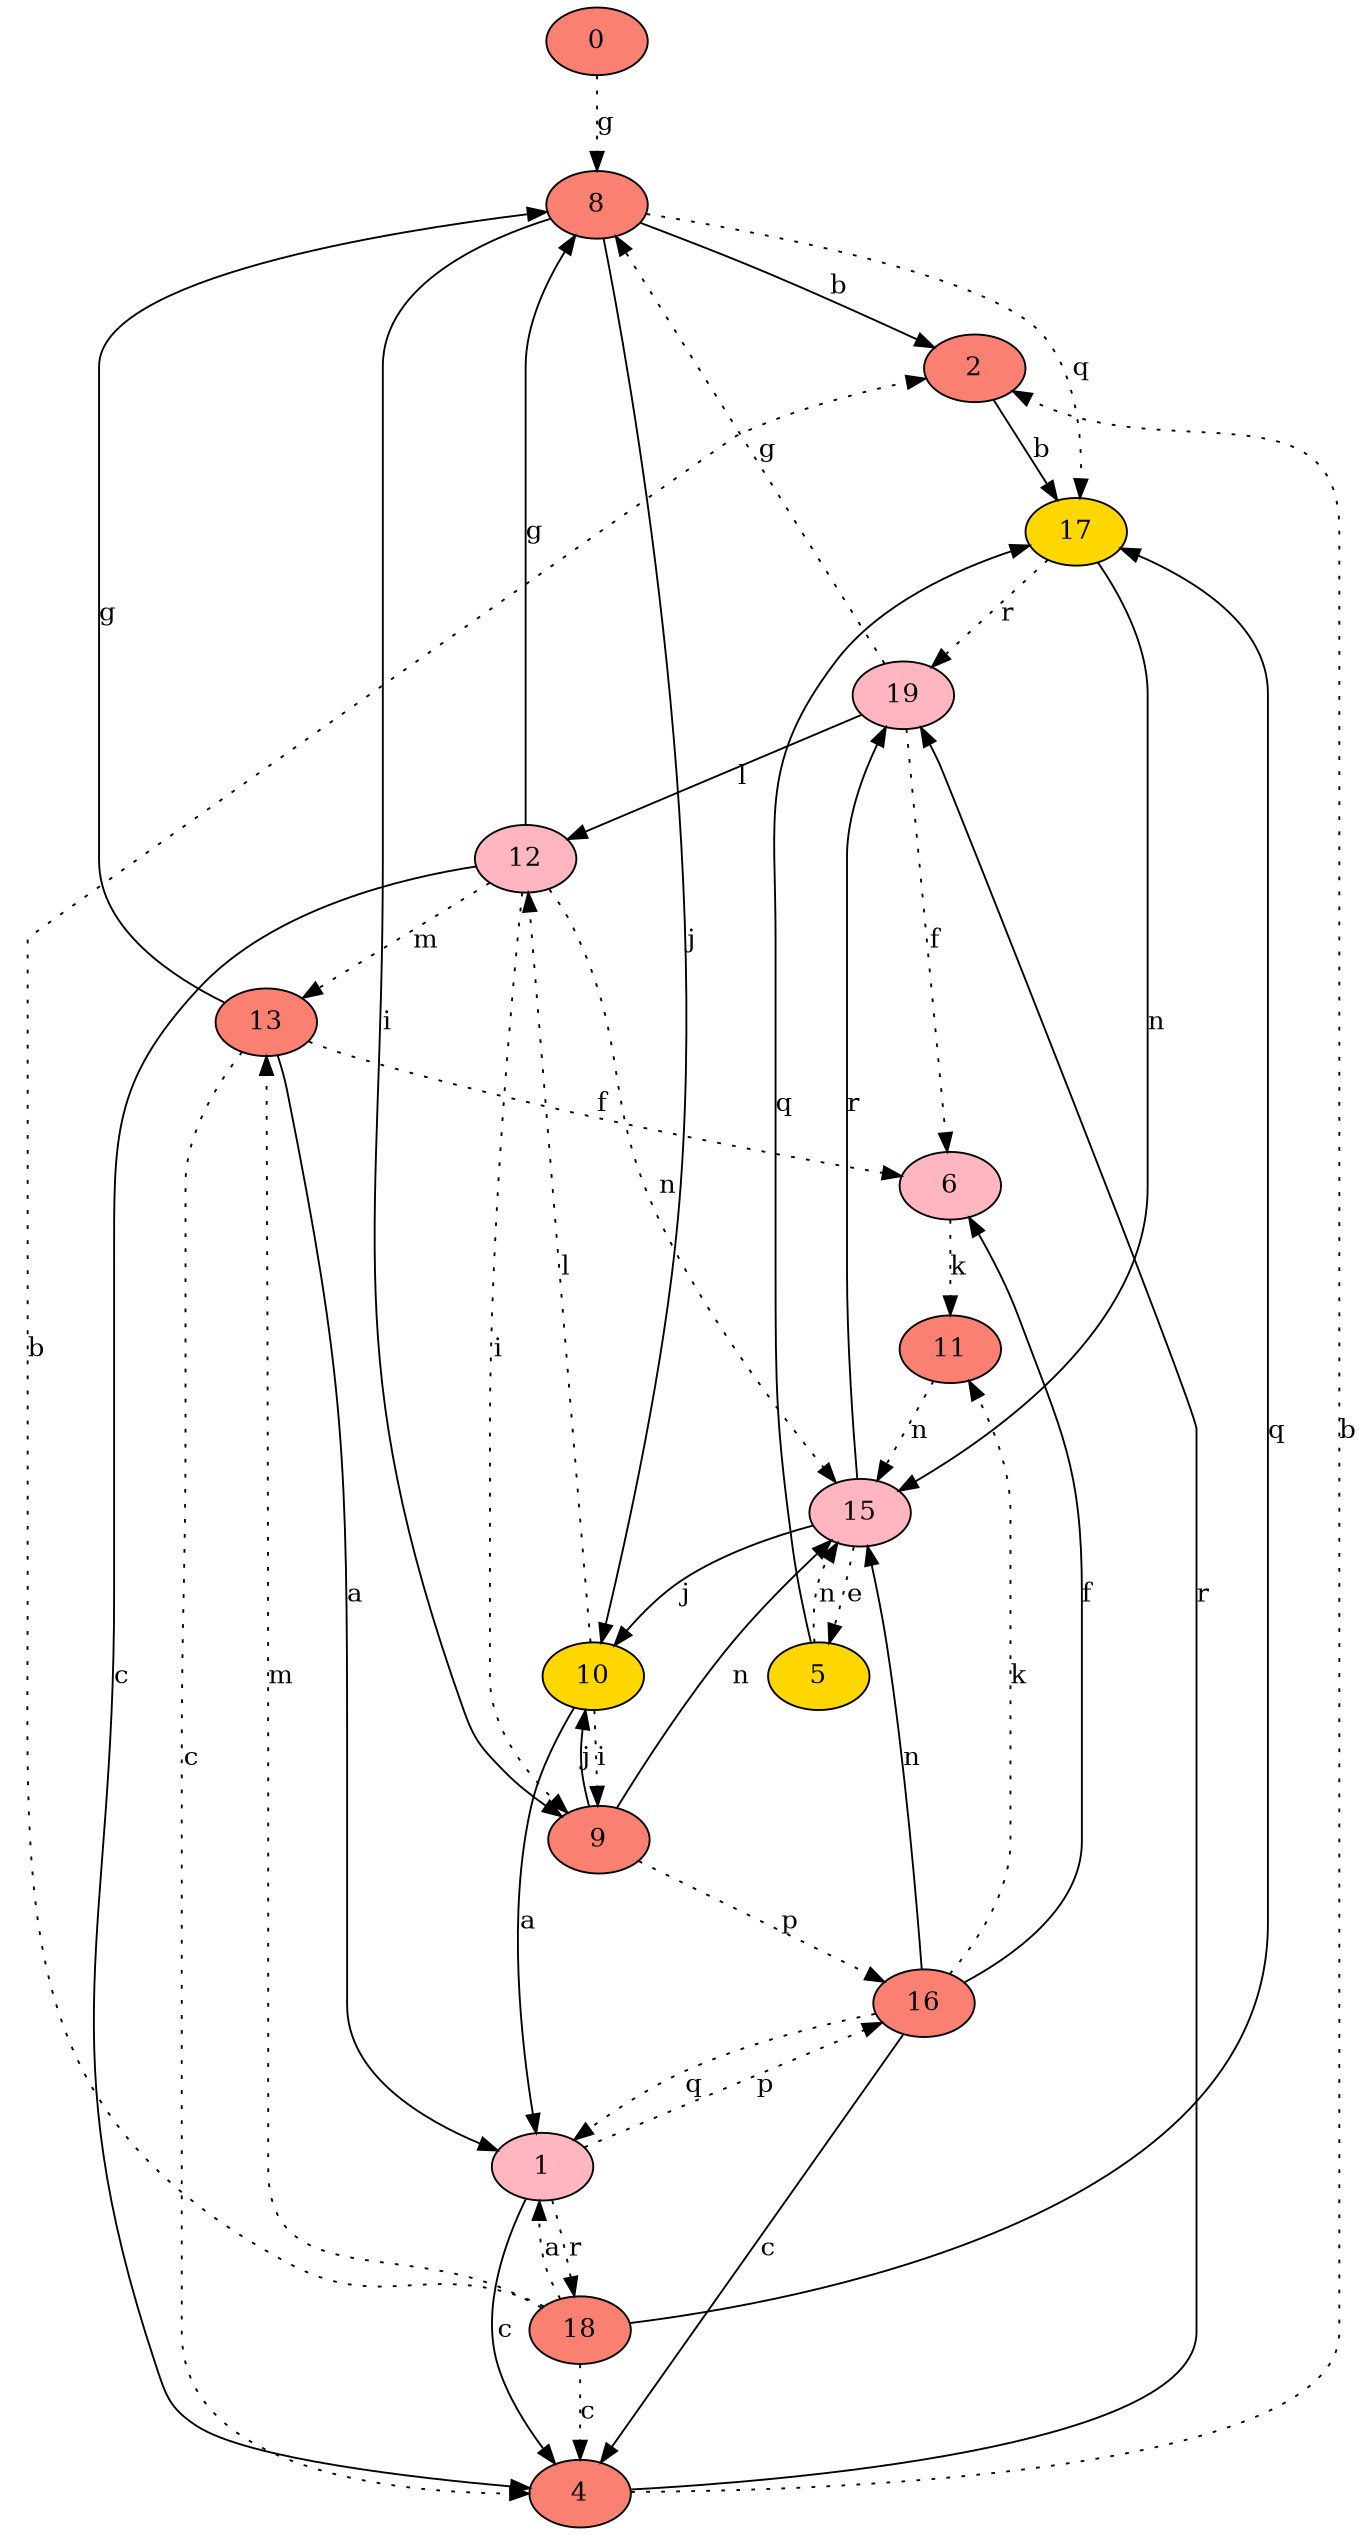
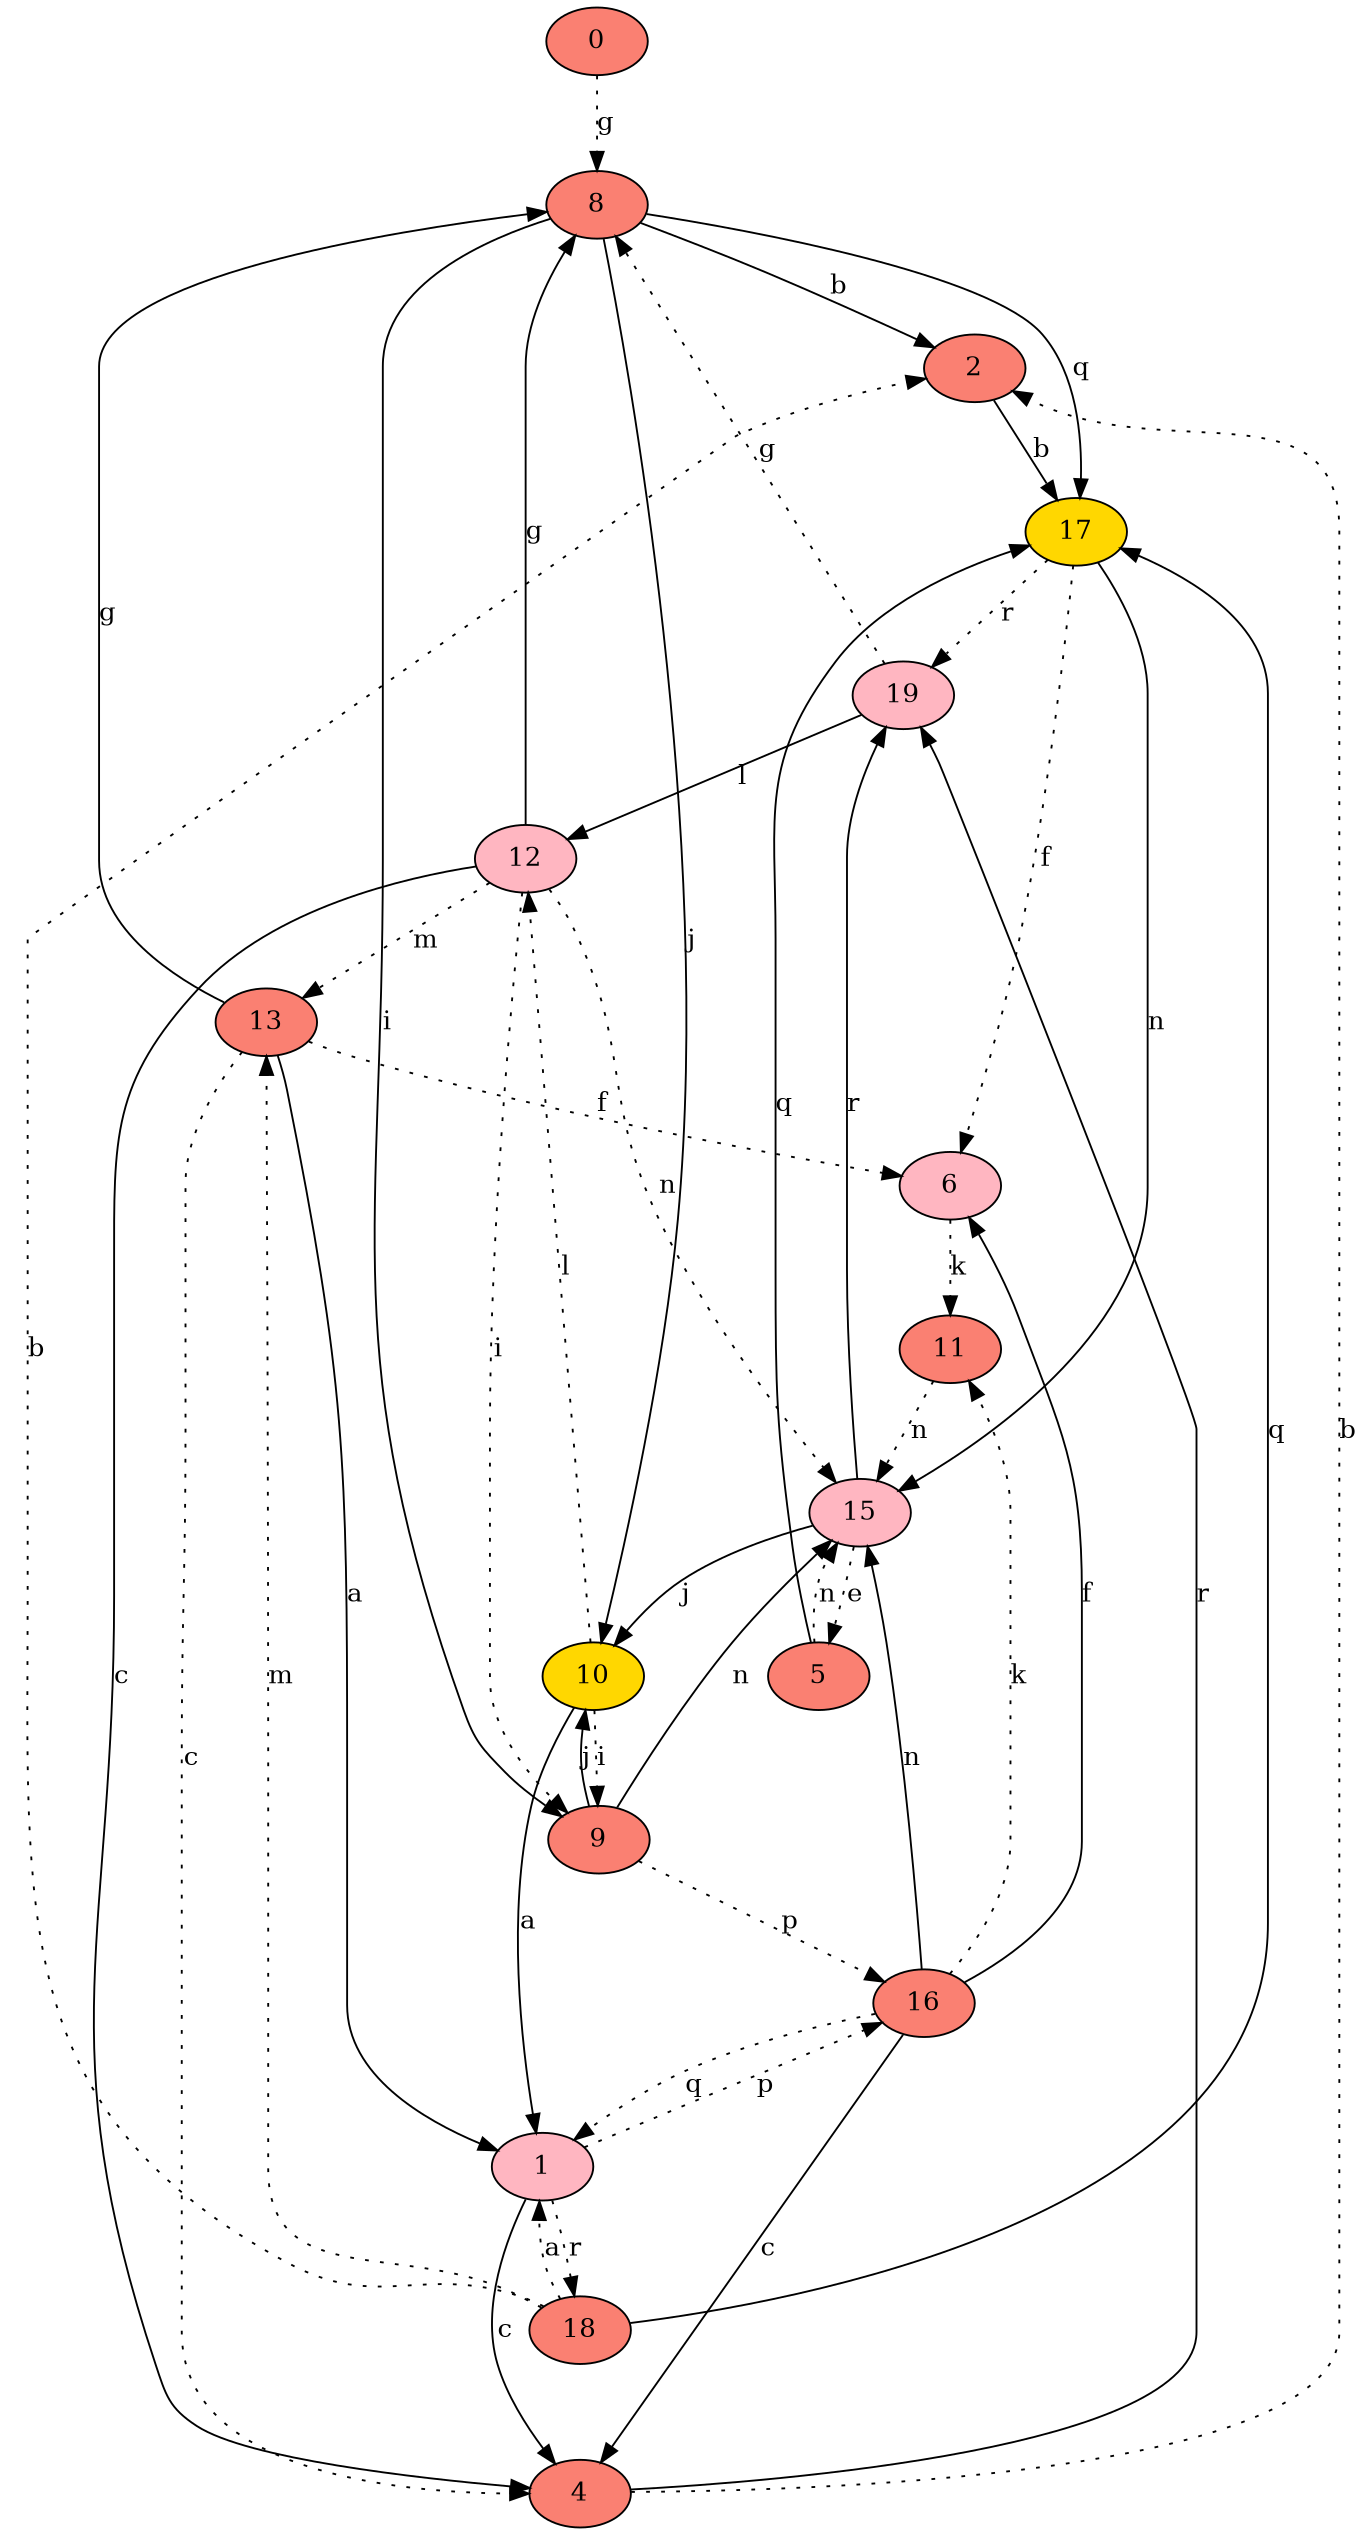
(925, 275) -> (925, 275)
(926, 931) -> (1035, 853)
(819, 1676) -> (819, 1676)
(580, 2402) -> none
